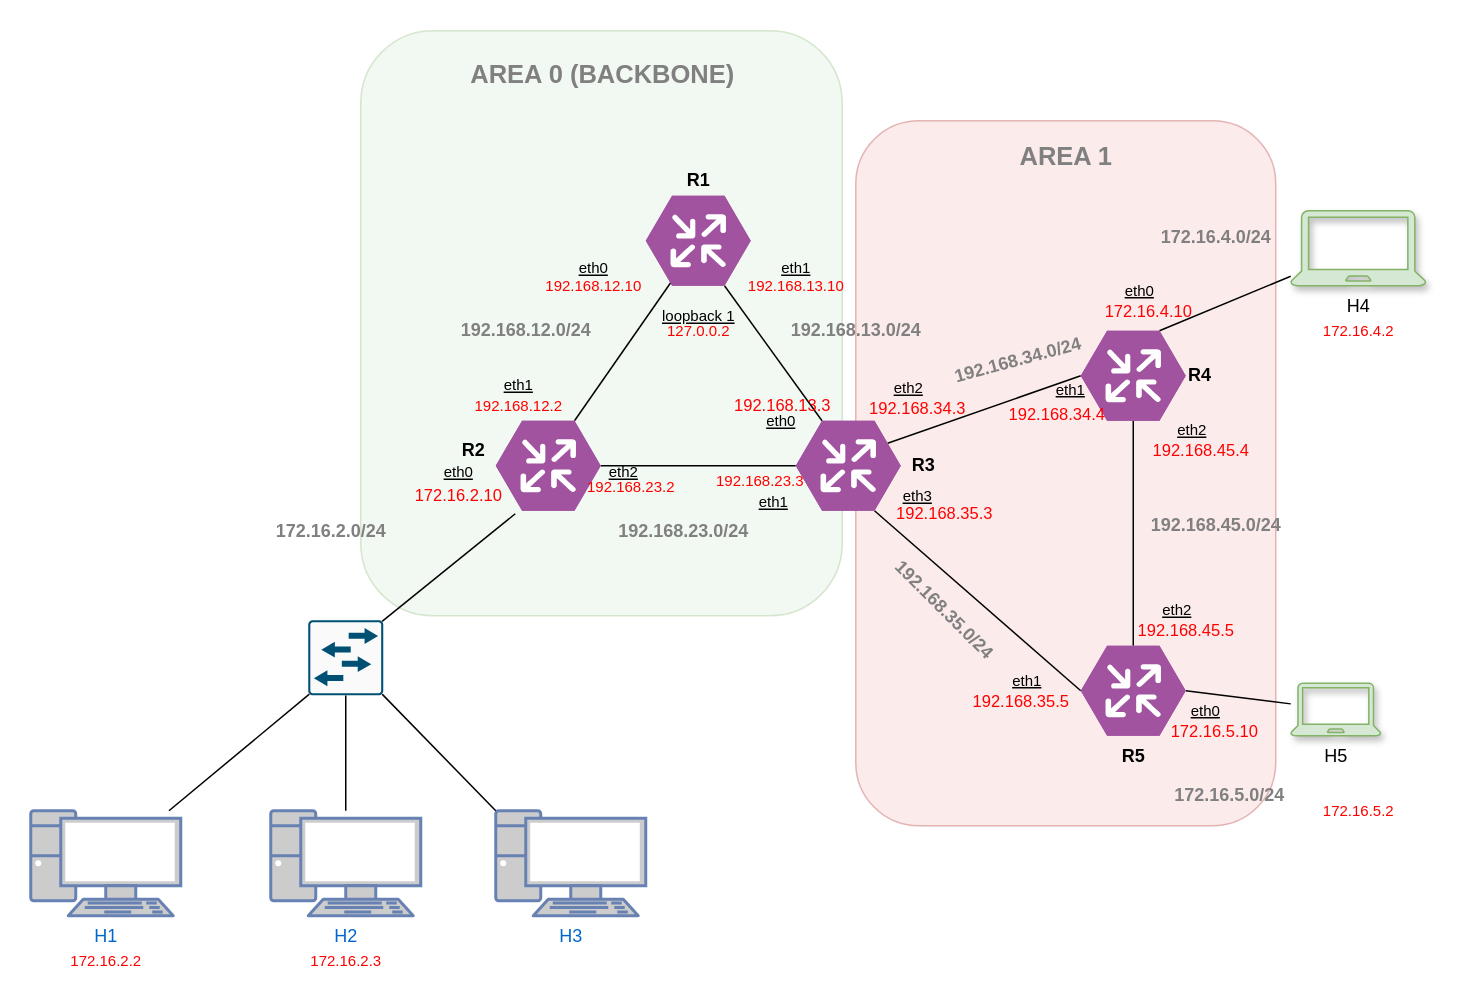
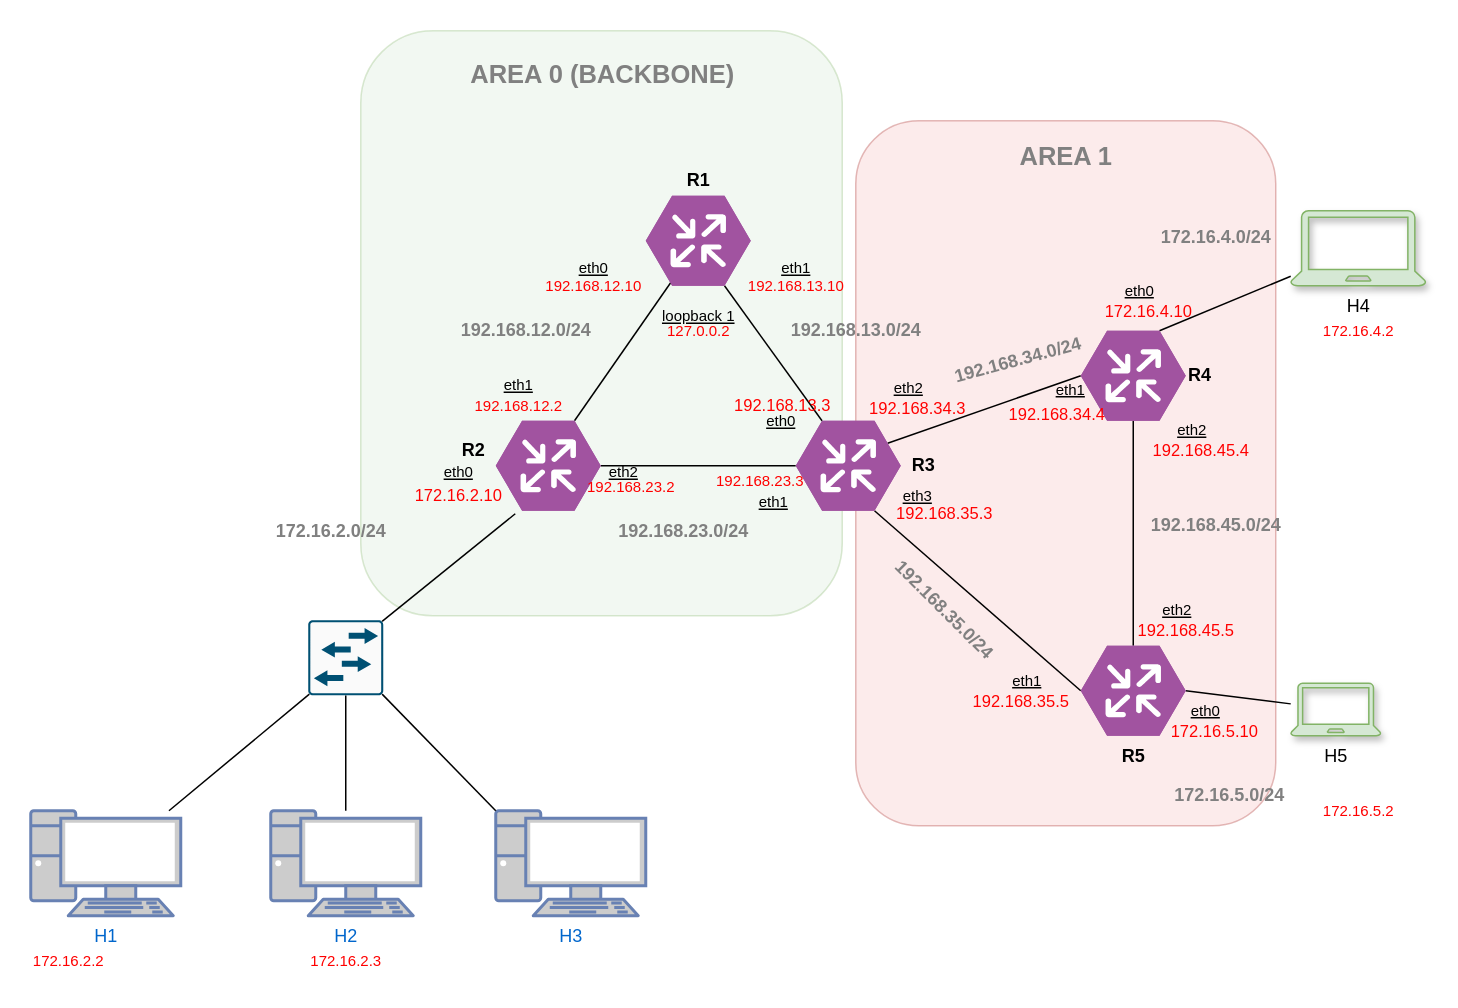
(106, 961) -> (68, 961)
